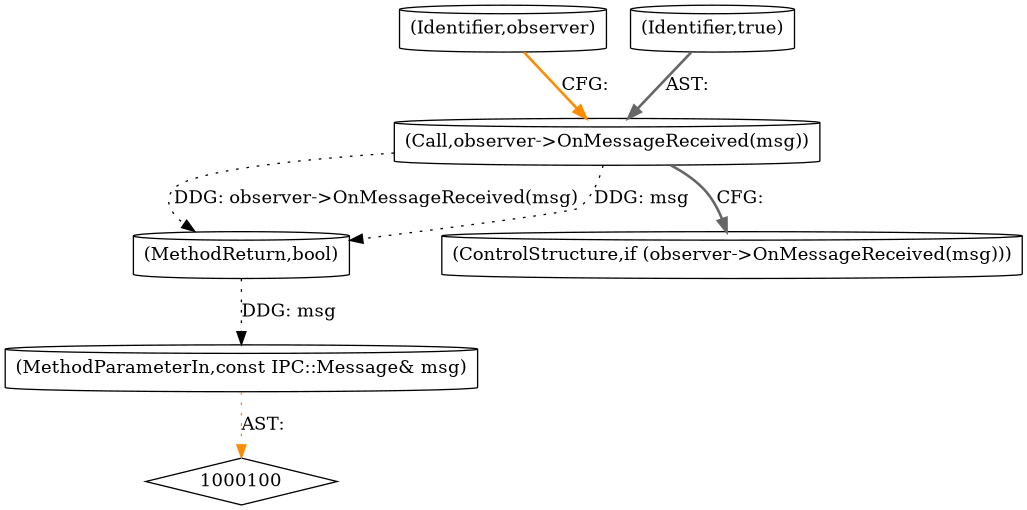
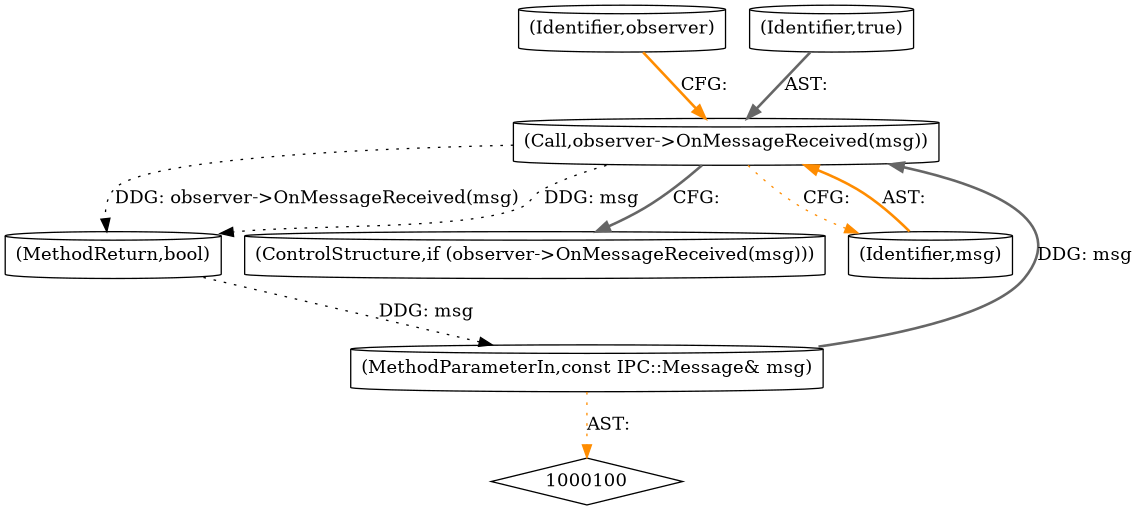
none -> (930, 255)
none -> (1017, 285)
